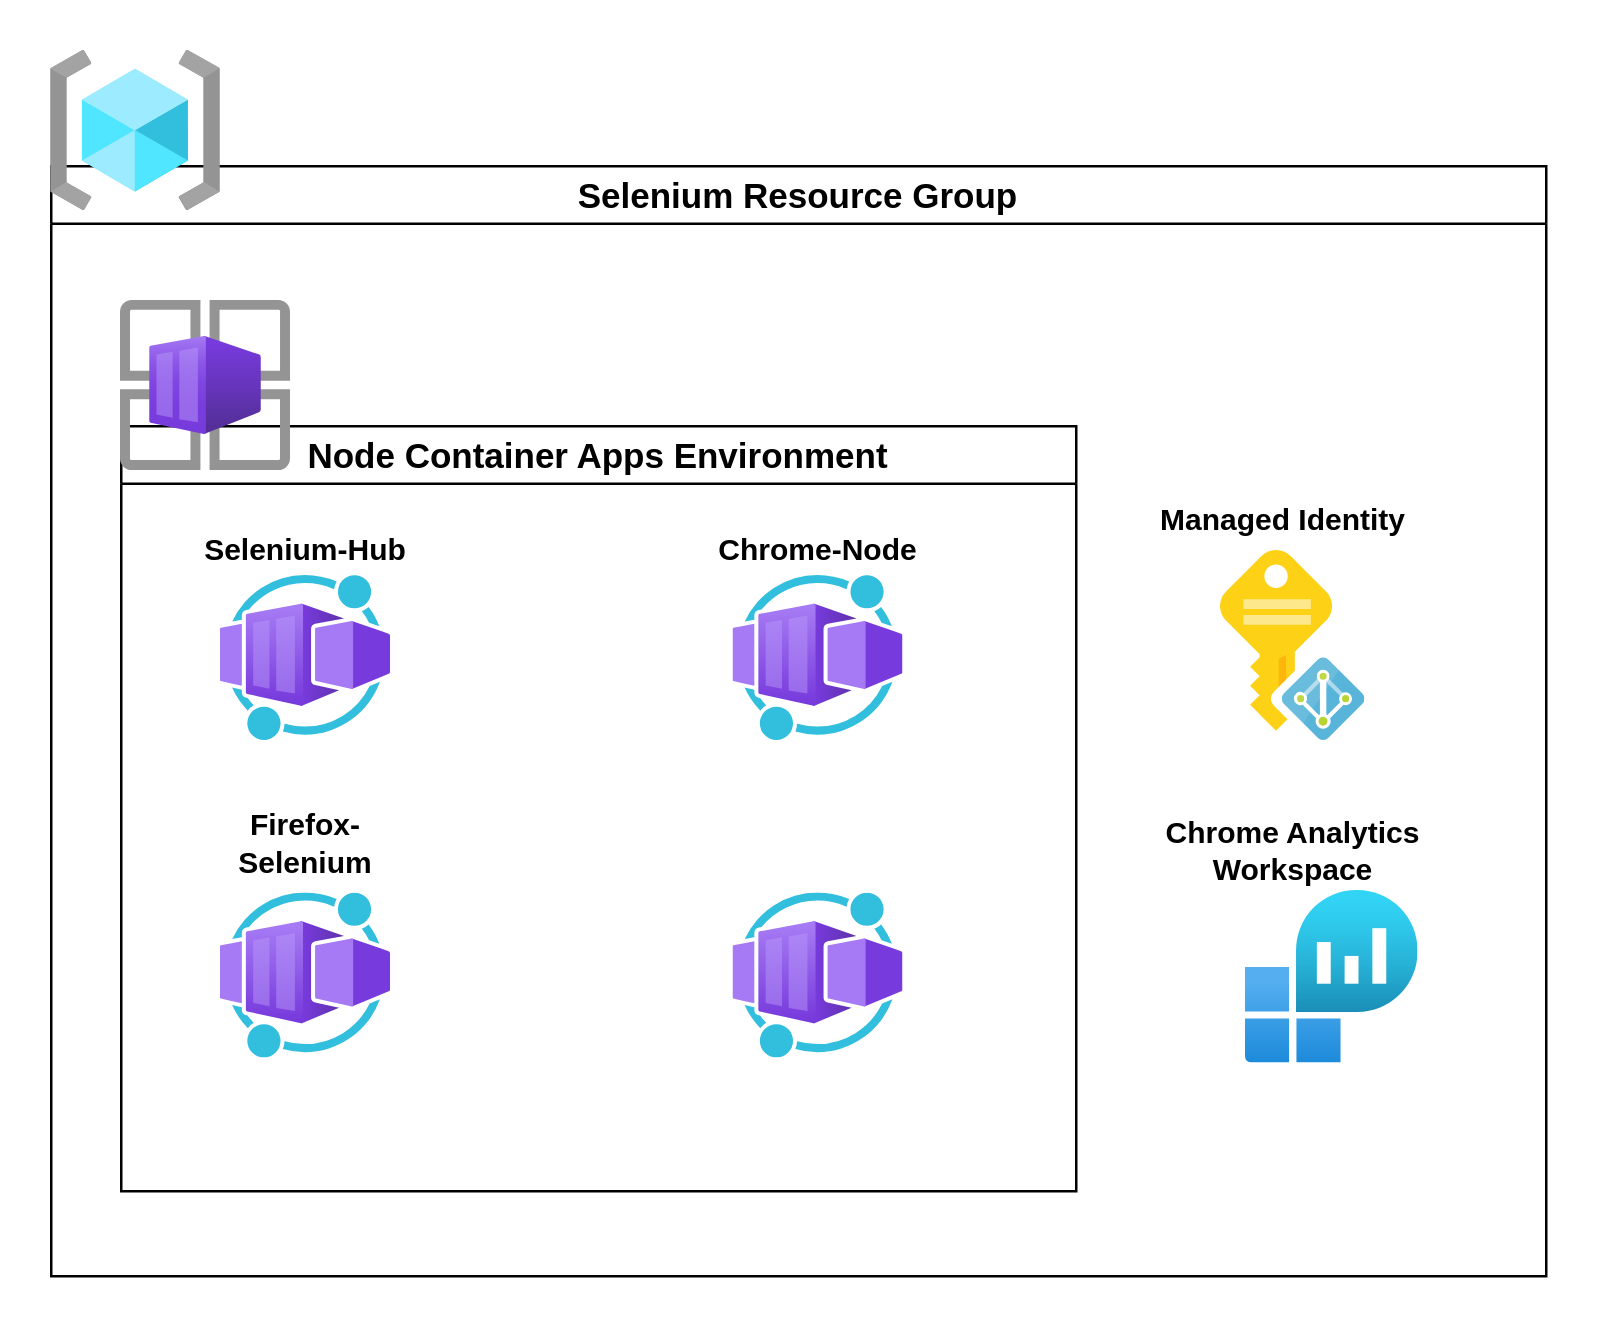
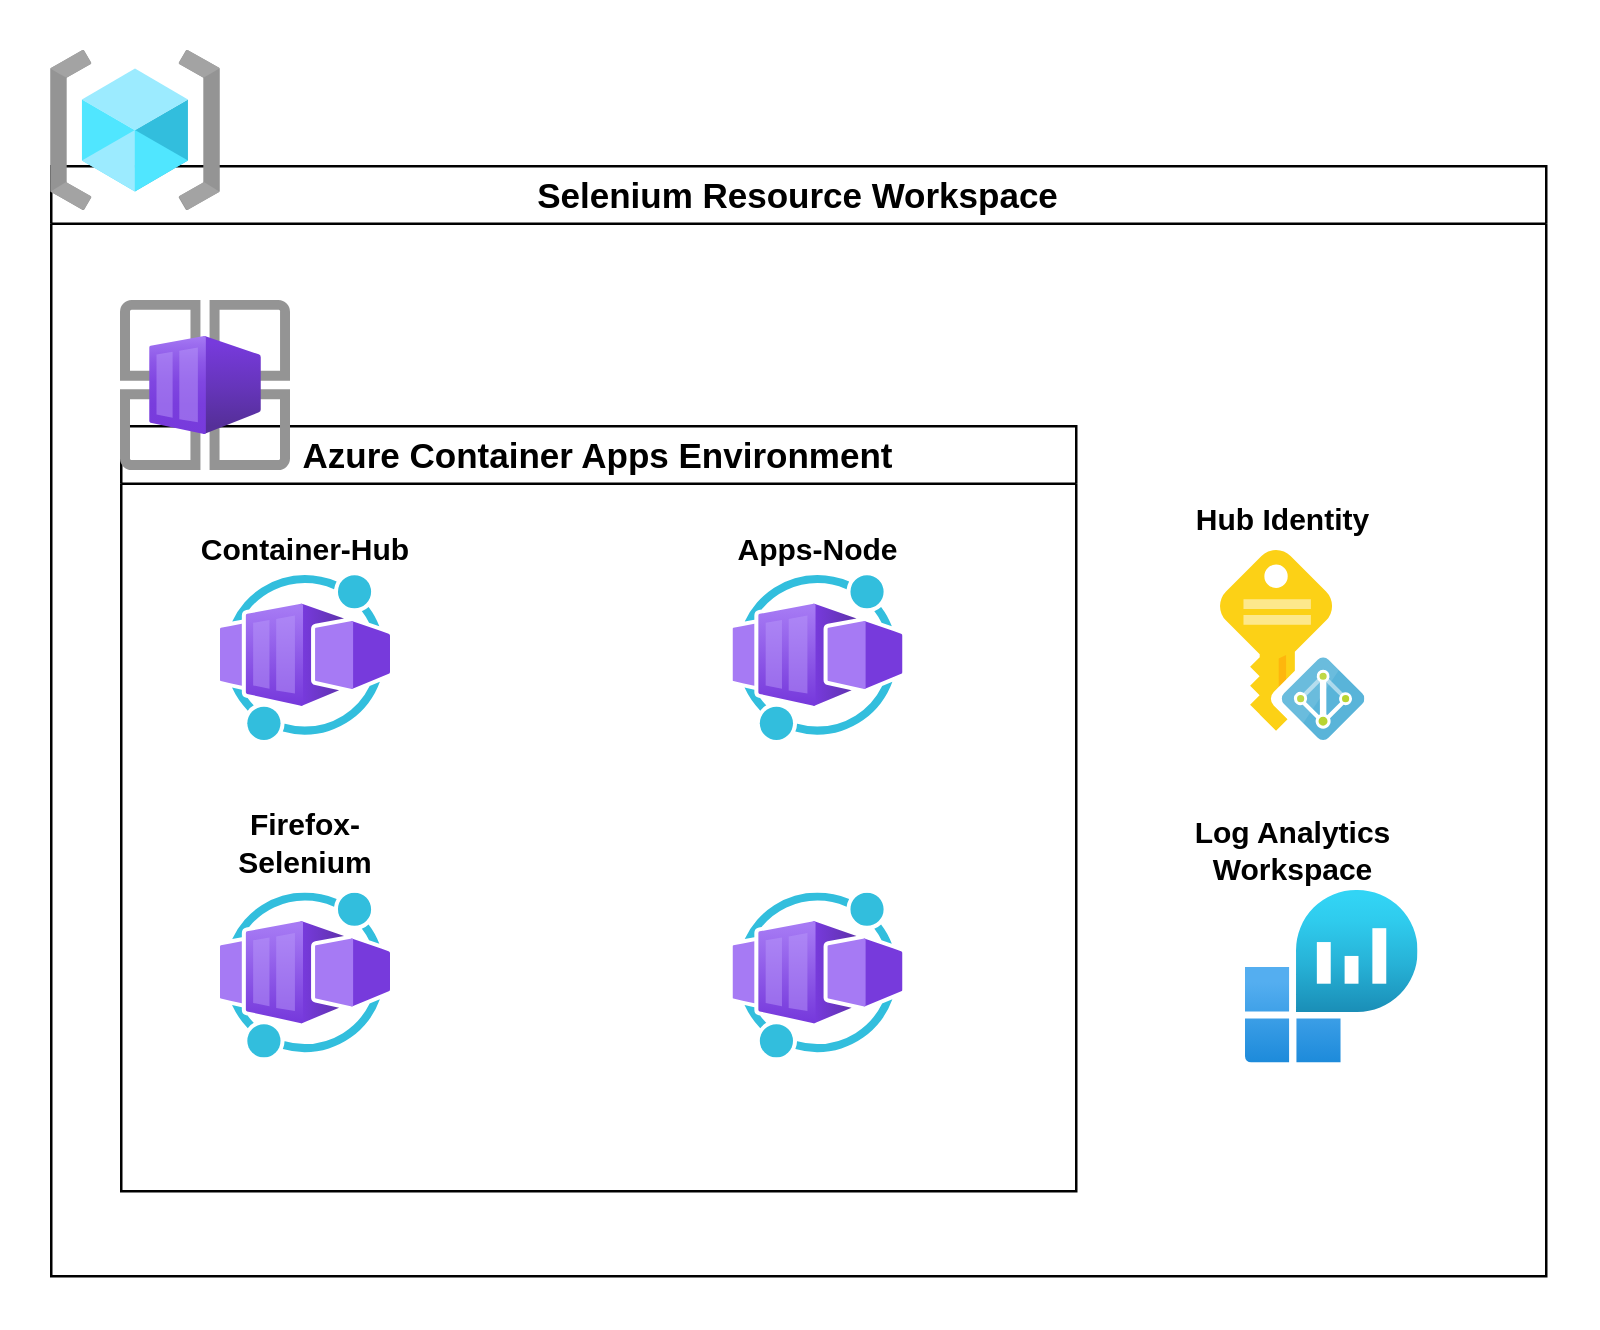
(799, 196) -> (799, 196)
(599, 456) -> (599, 456)
(1284, 521) -> (1284, 521)
(306, 551) -> (306, 551)
(819, 551) -> (819, 551)
(1294, 851) -> (1294, 851)
